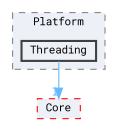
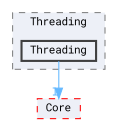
(59, 23) -> (59, 23)
